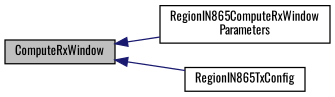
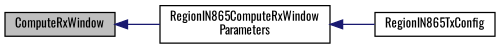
(156, 66) -> (359, 24)
